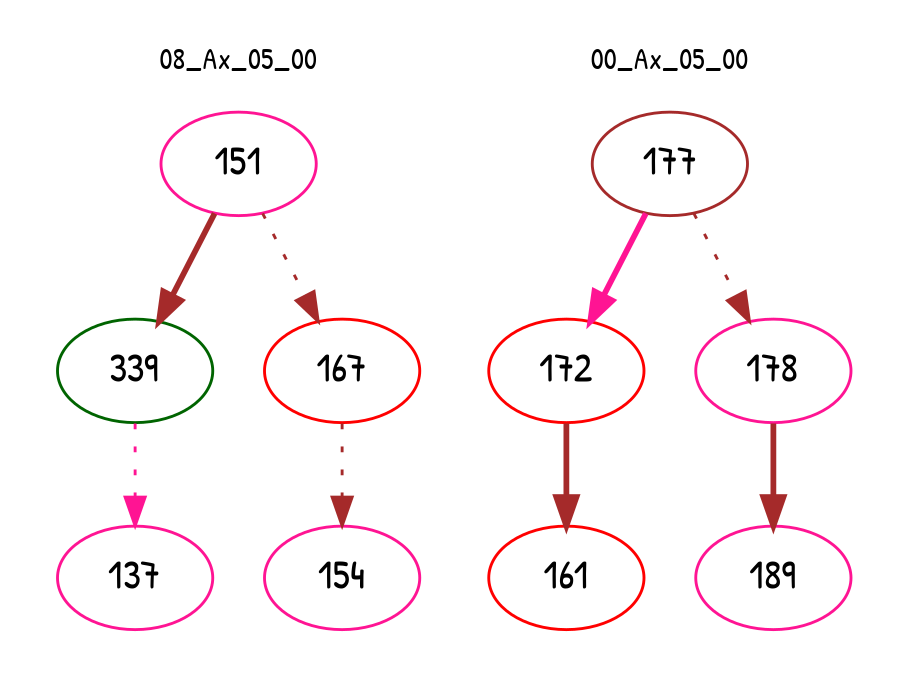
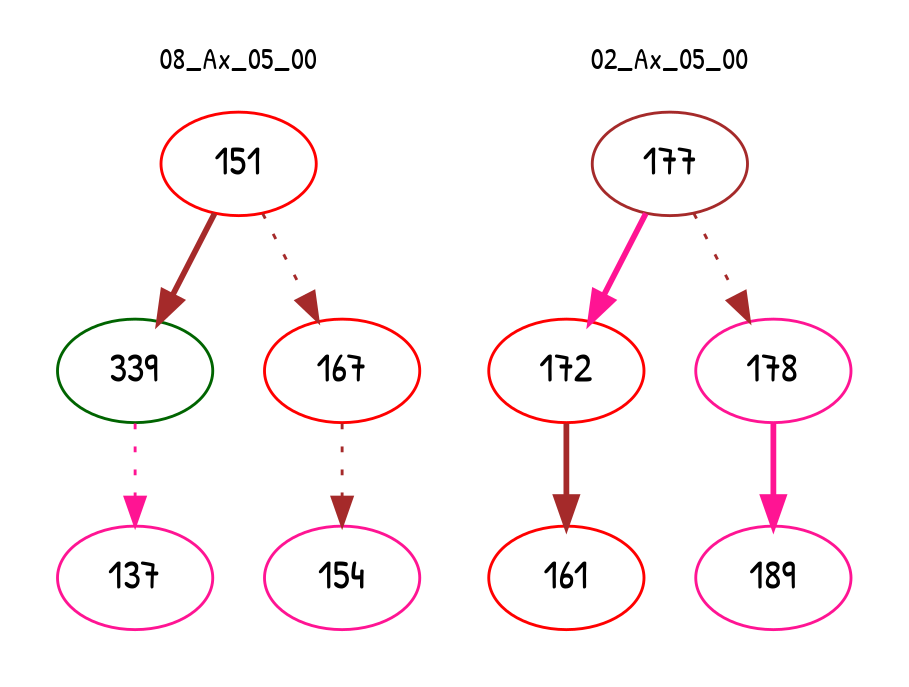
(670, 62) -> (670, 62)
(239, 164) -> (239, 164)
(773, 460) -> (773, 460)
